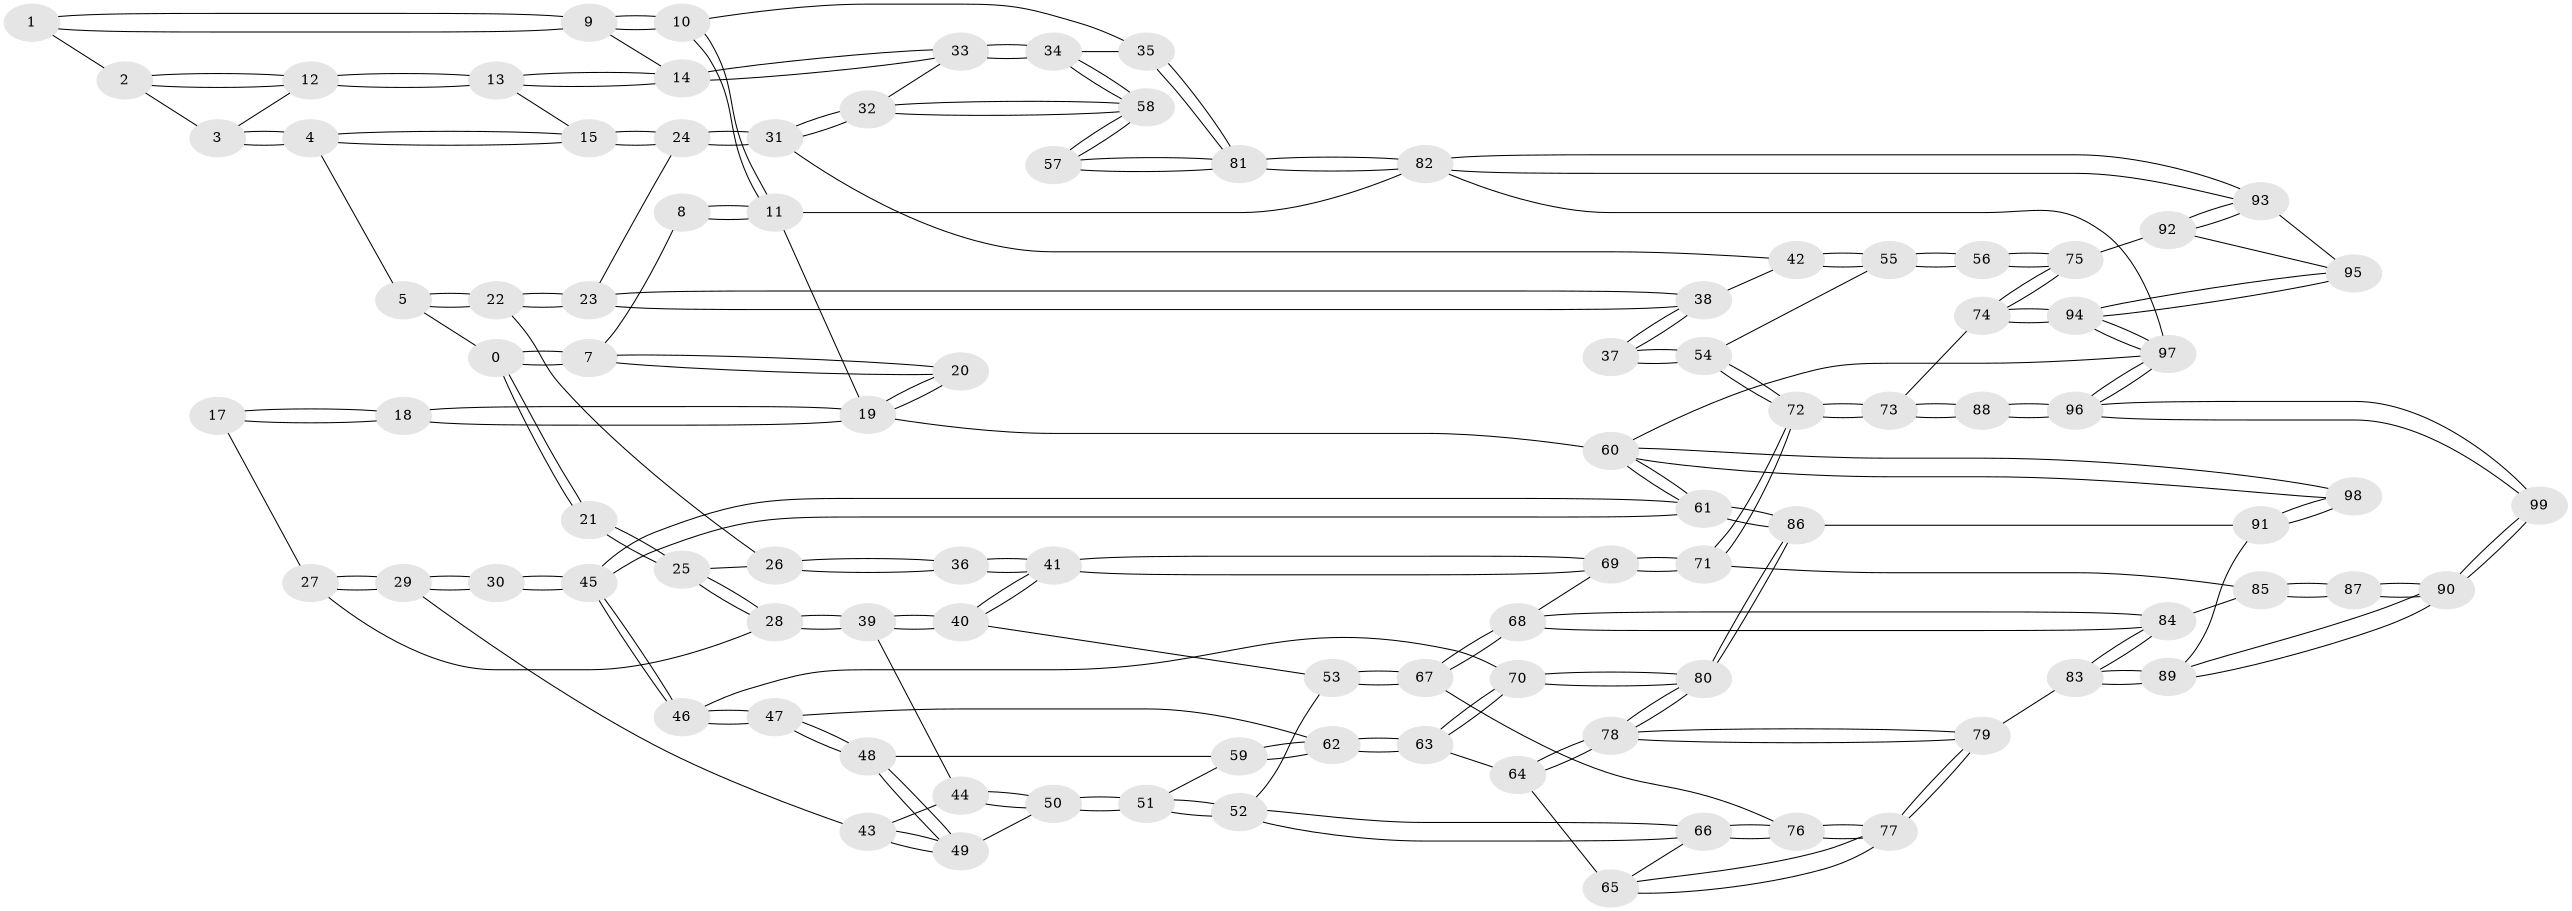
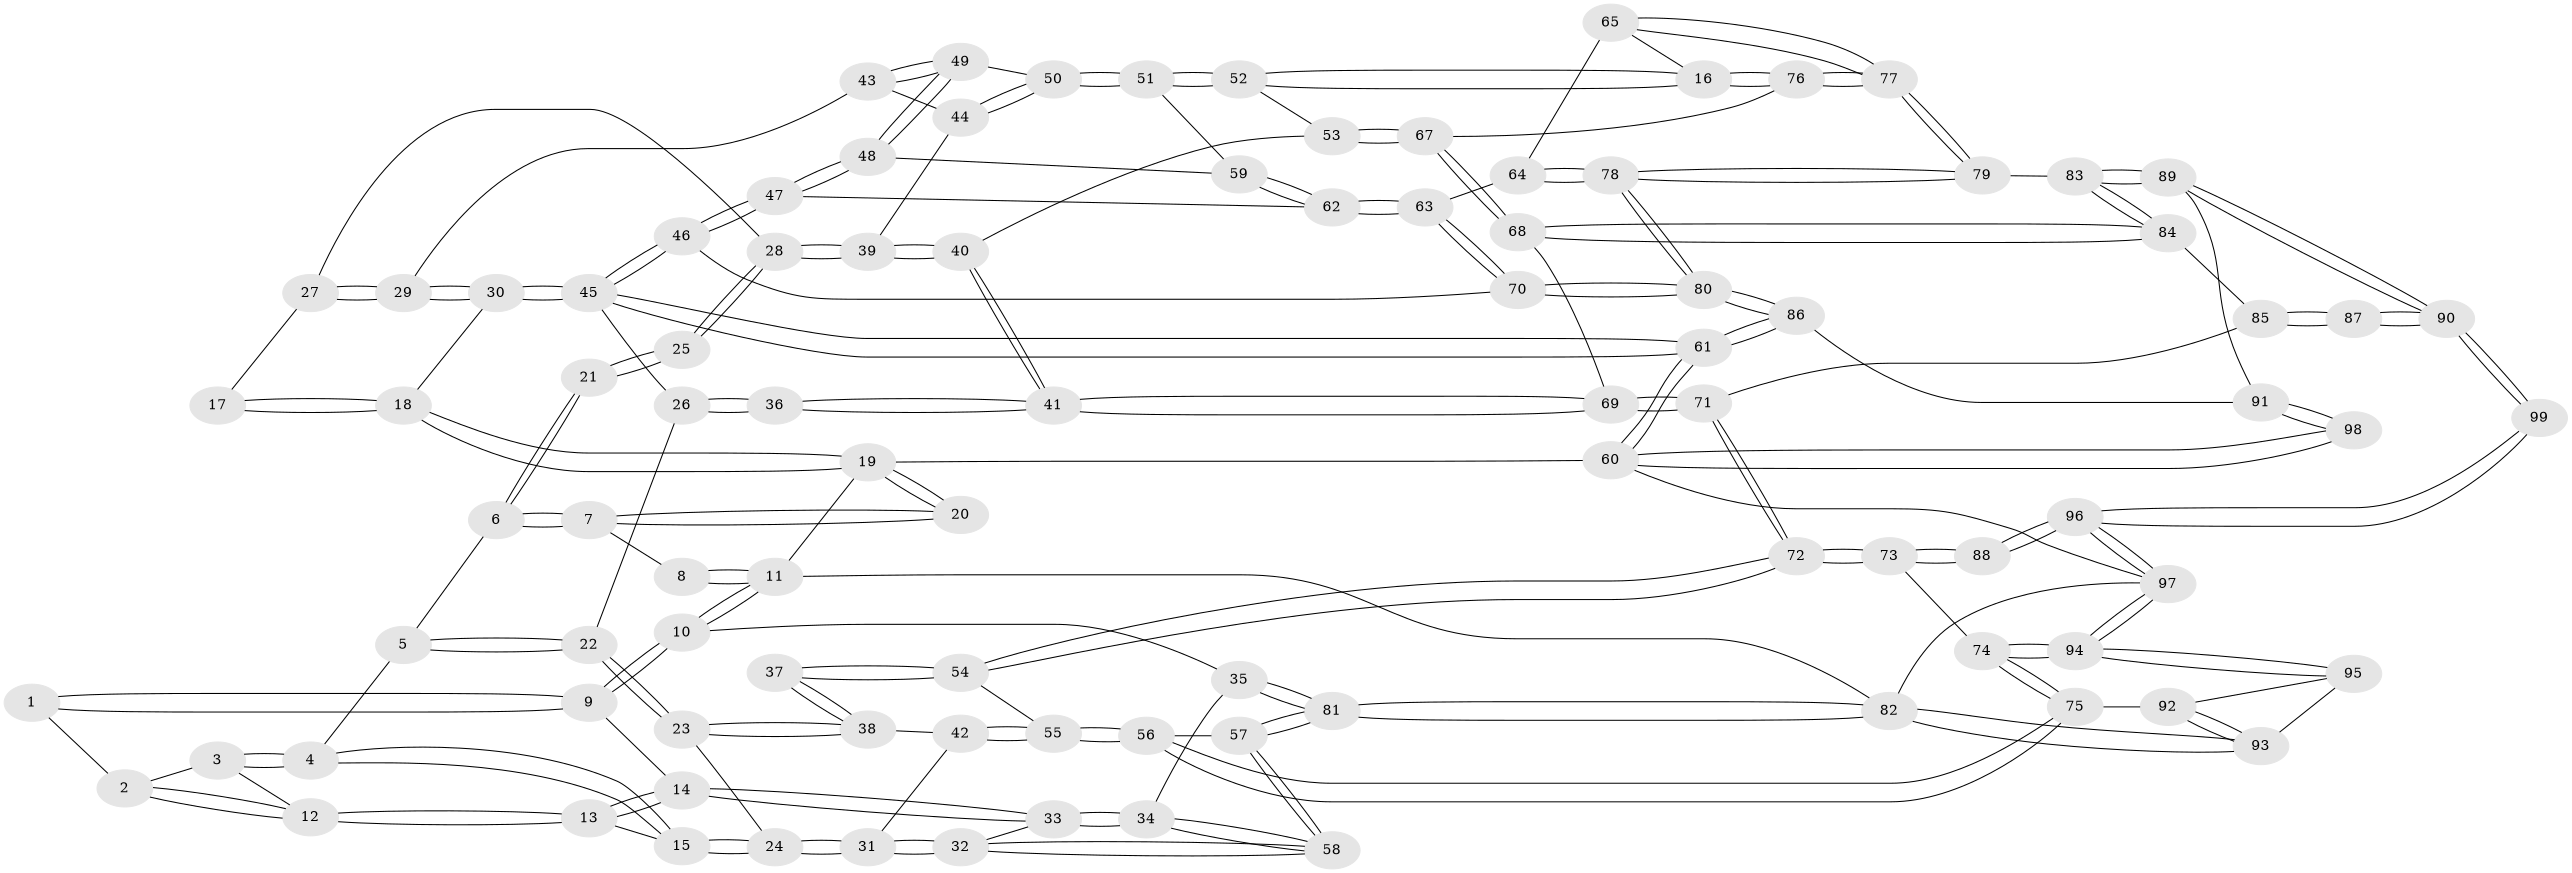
none -> (450, 349)
(496, 358) -> (496, 520)
(729, 568) -> (633, 351)
none -> (1200, 736)
(1704, 832) -> (1704, 79)
